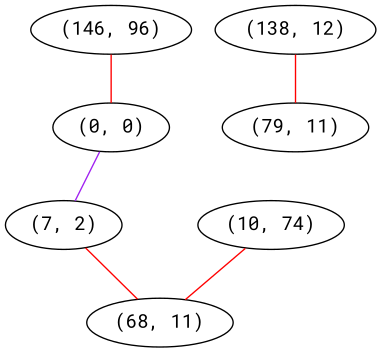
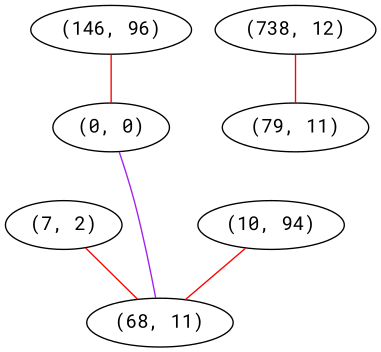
(296, 30) -> (296, 30)
(87, 176) -> (140, 224)
(271, 225) -> (271, 225)
